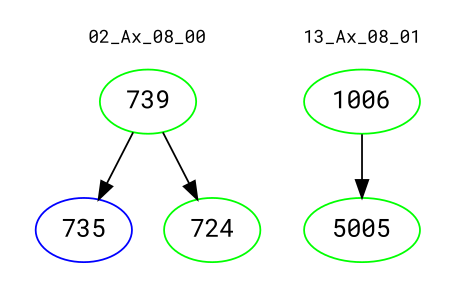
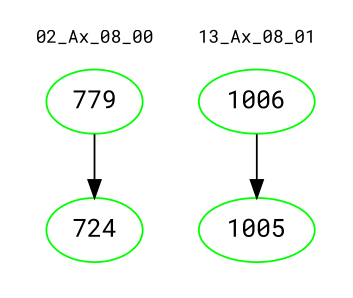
(148, 102) -> (95, 102)
(84, 230) -> none
(362, 230) -> (257, 230)
